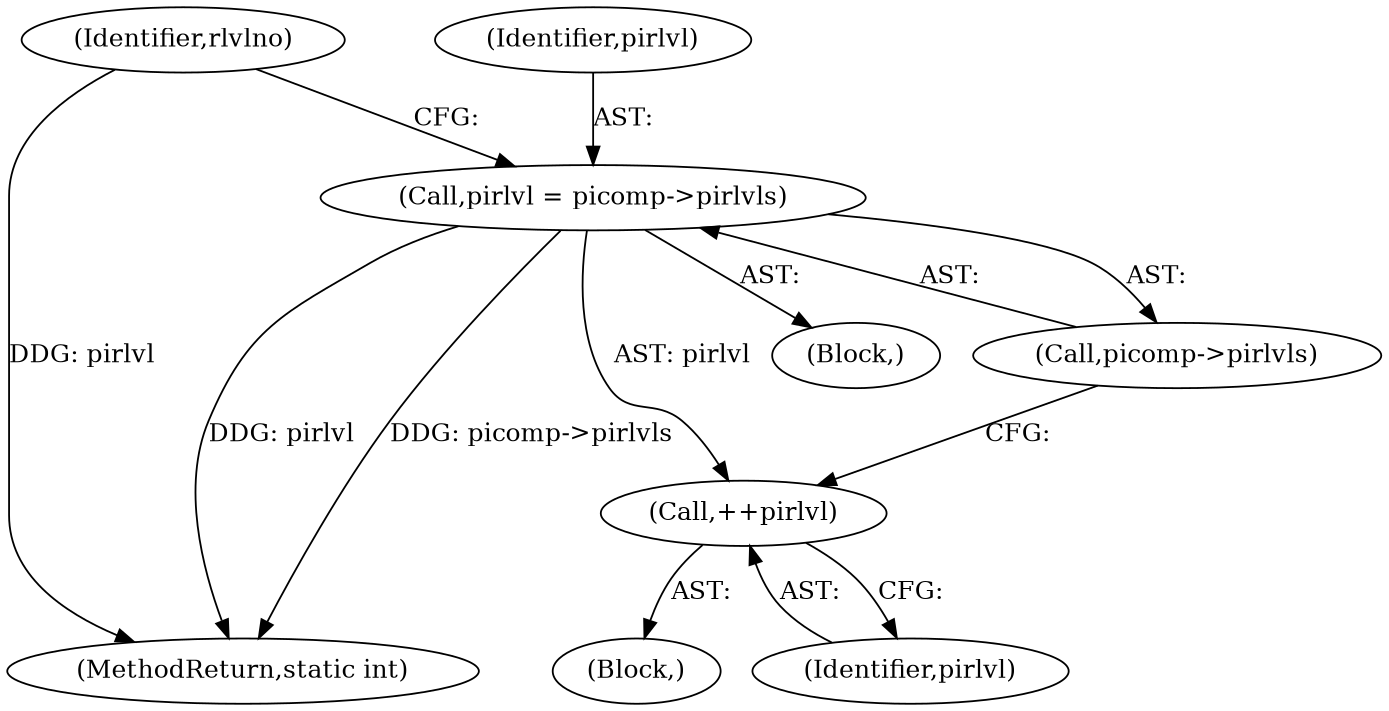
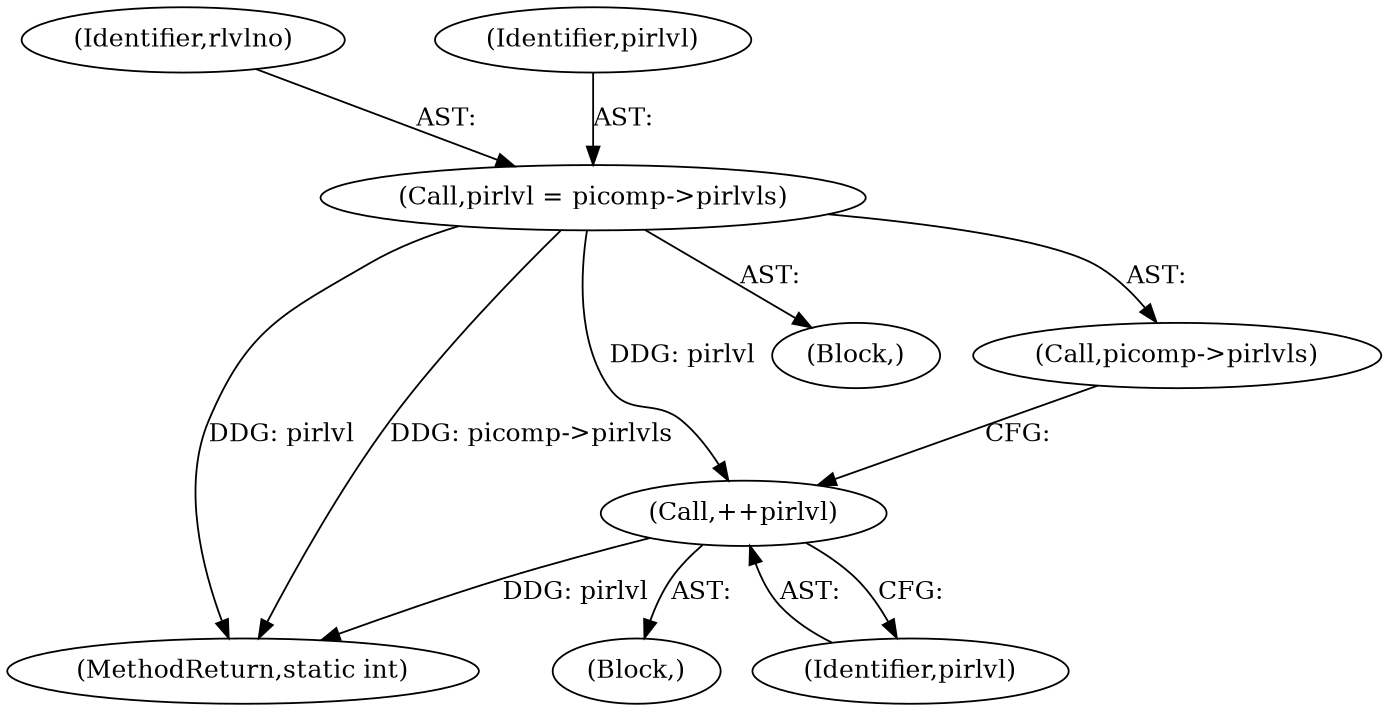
(451, 119) -> (451, 119)
(897, 280) -> none
(9, 355) -> (493, 582)
(683, 356) -> (683, 356)
